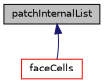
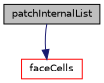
(58, 47) -> (45, 37)
